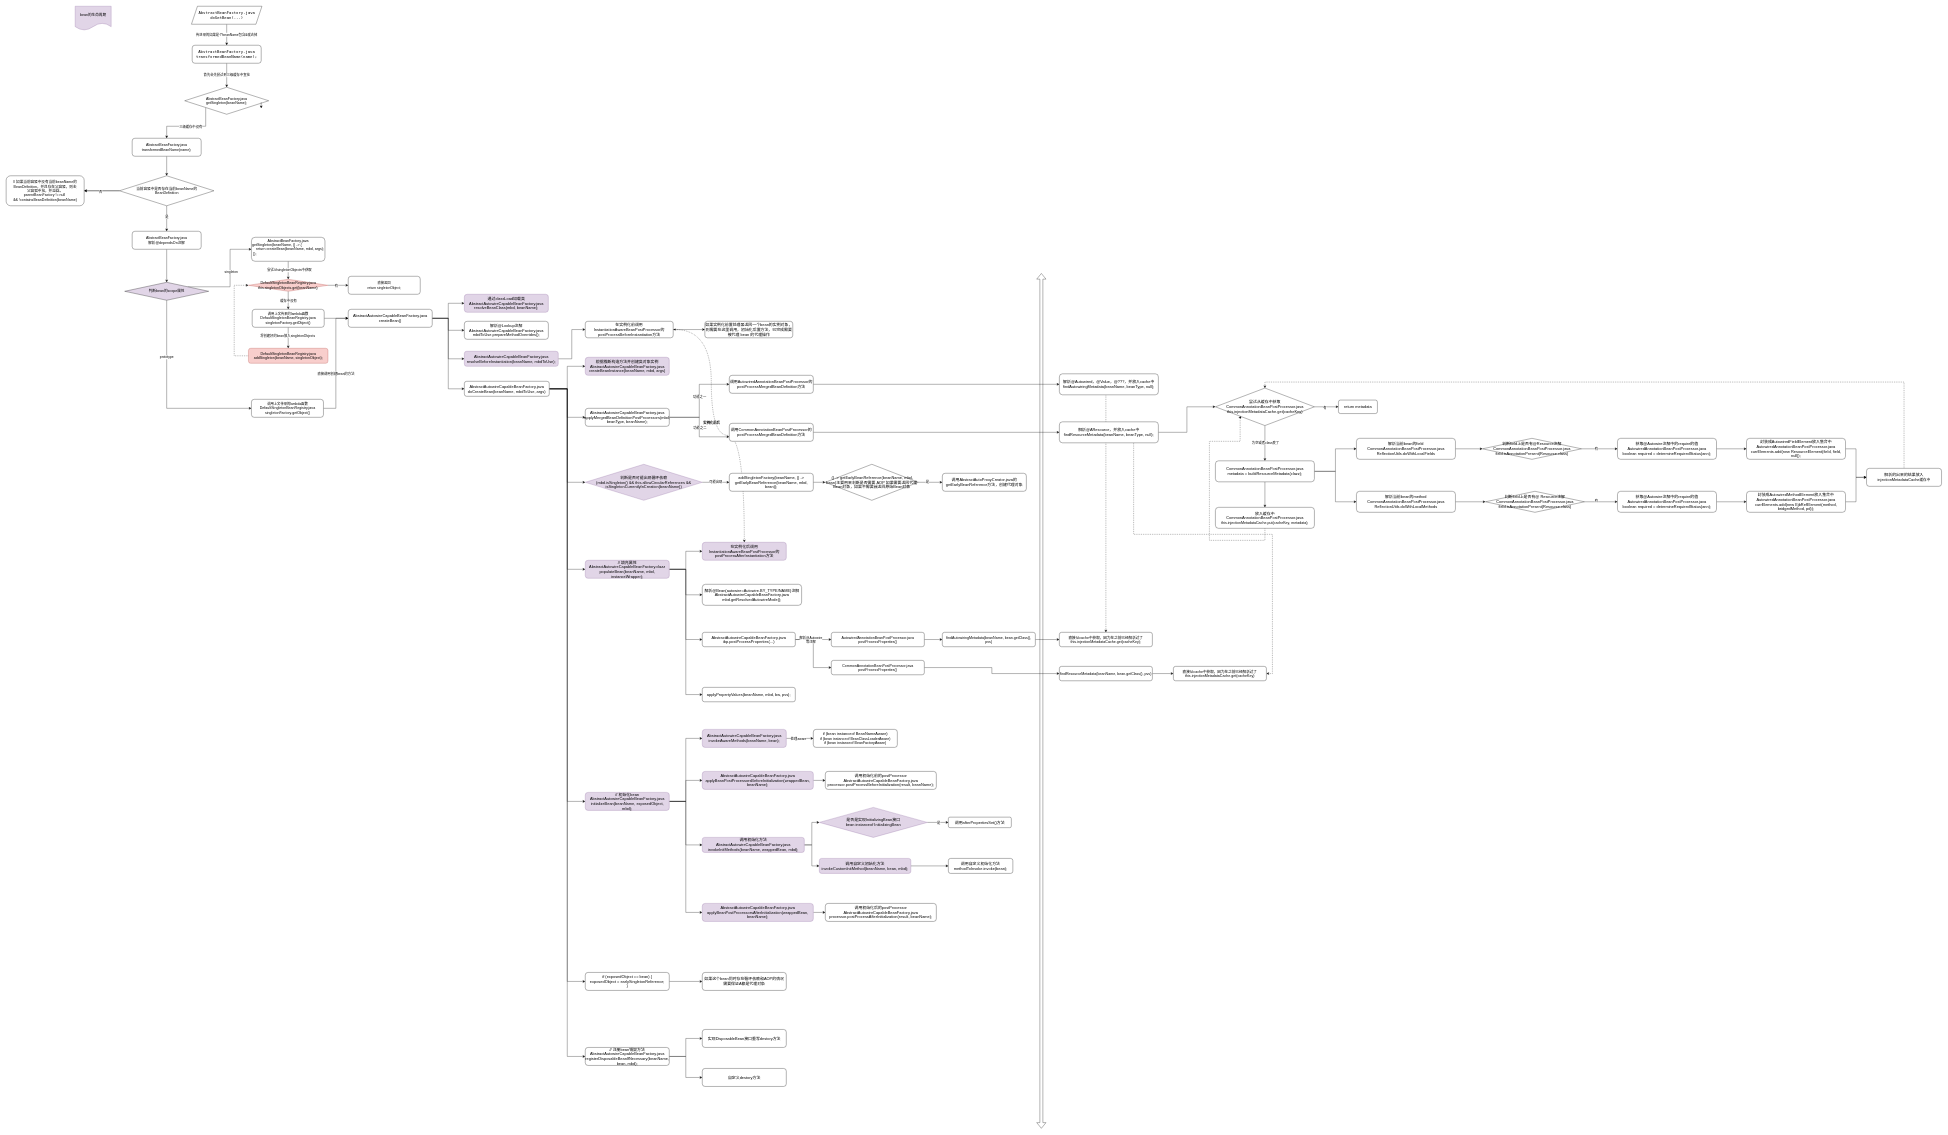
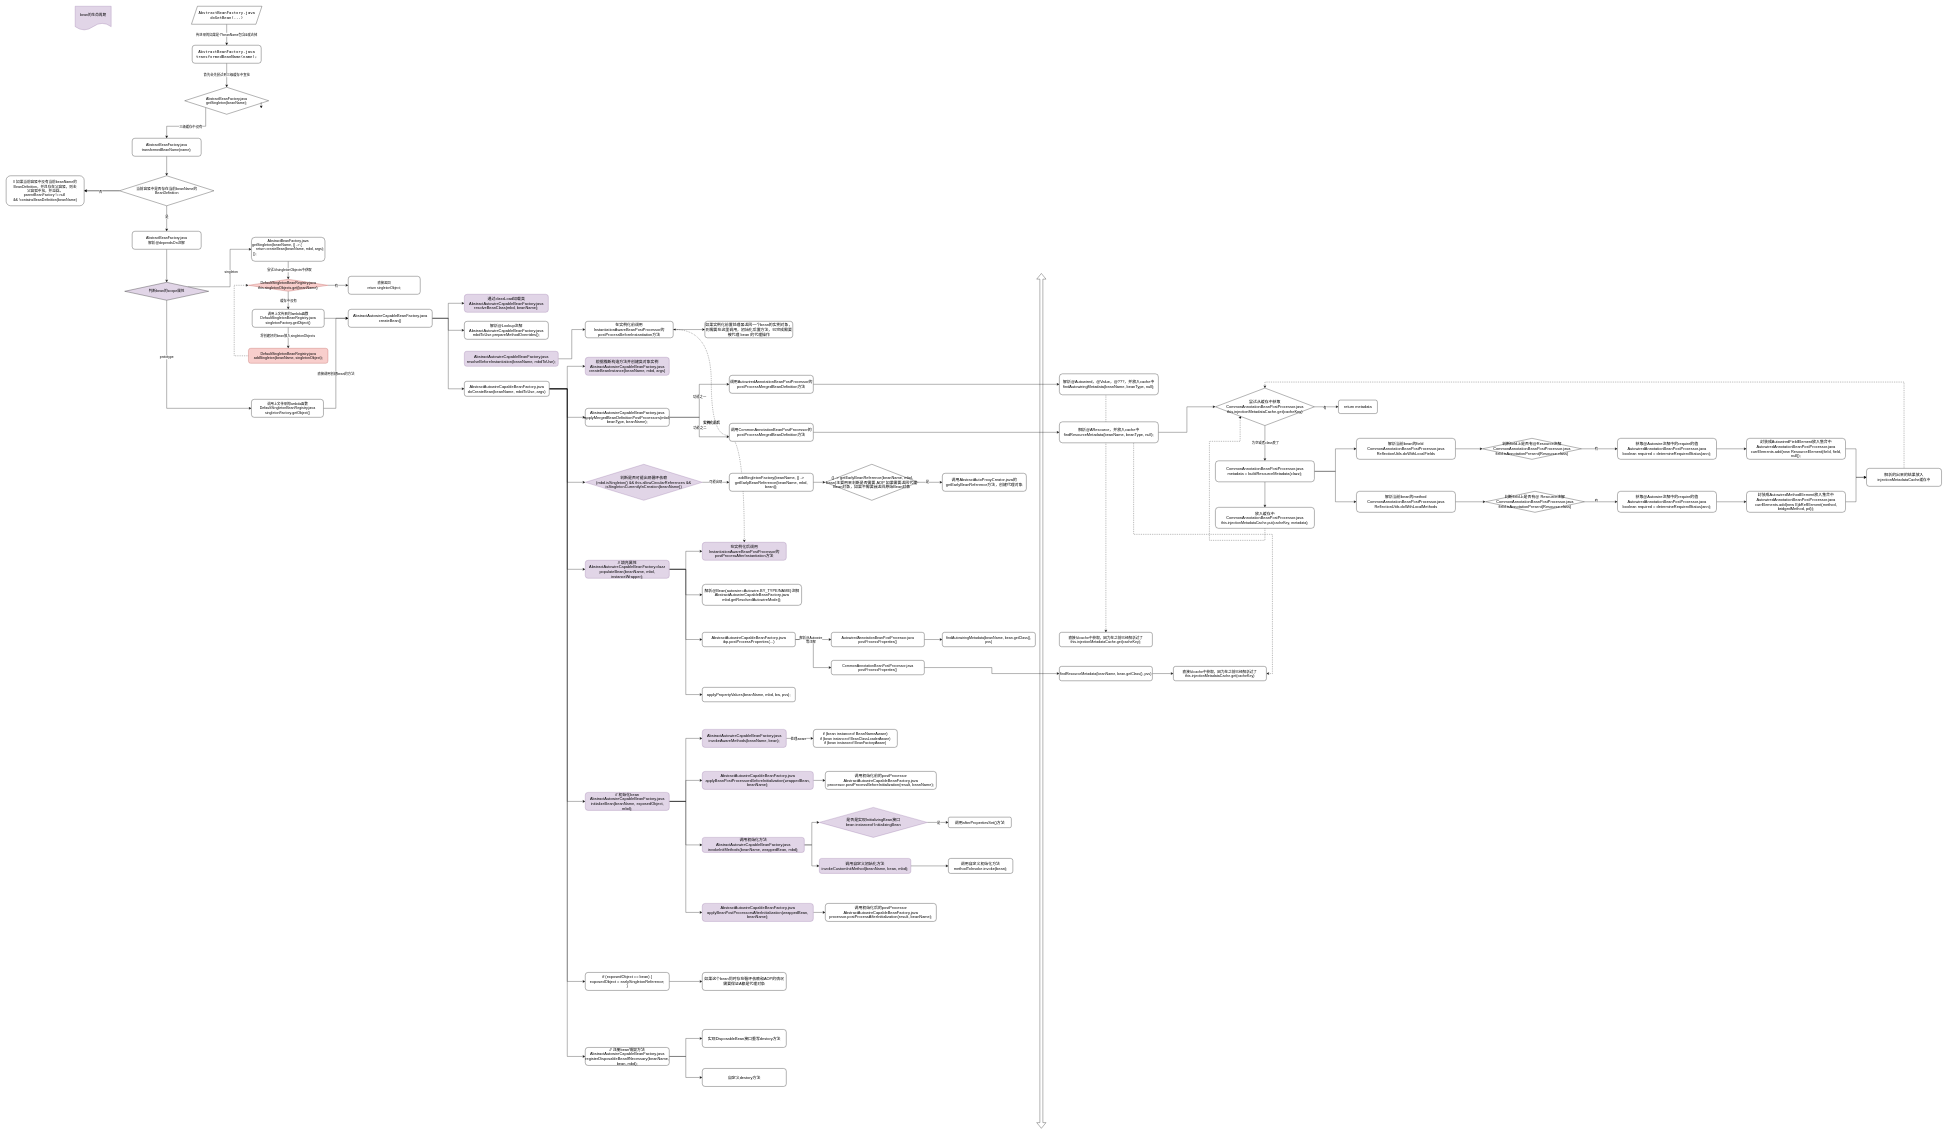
(461, 359) -> none
(1056, 639) -> none
